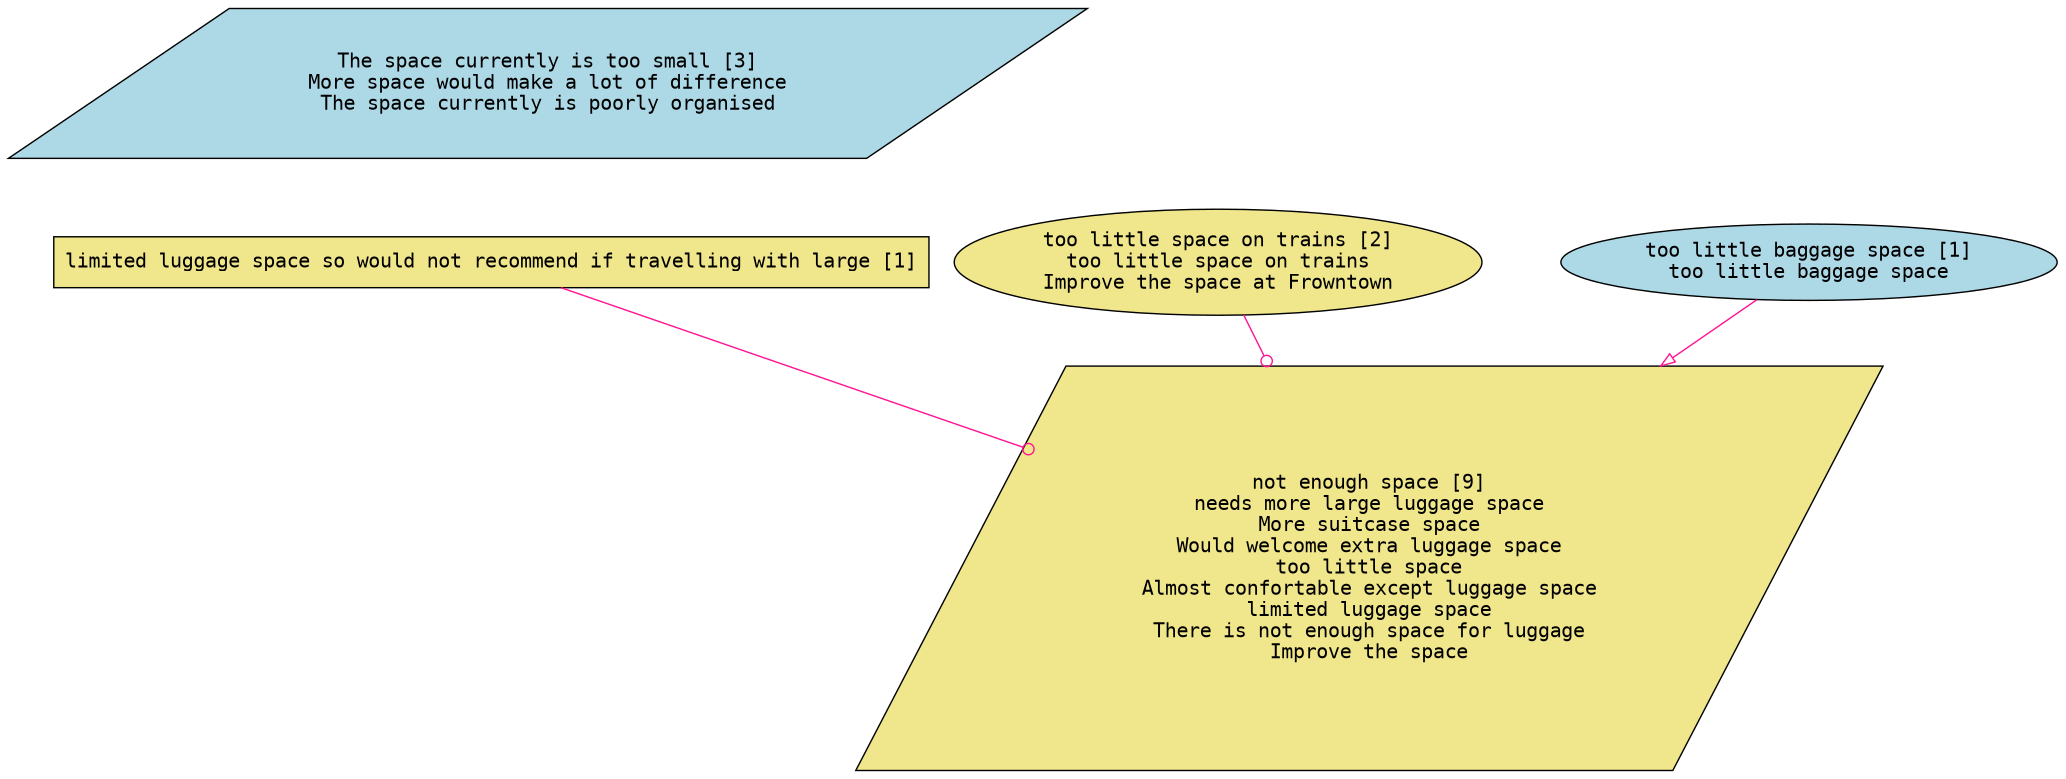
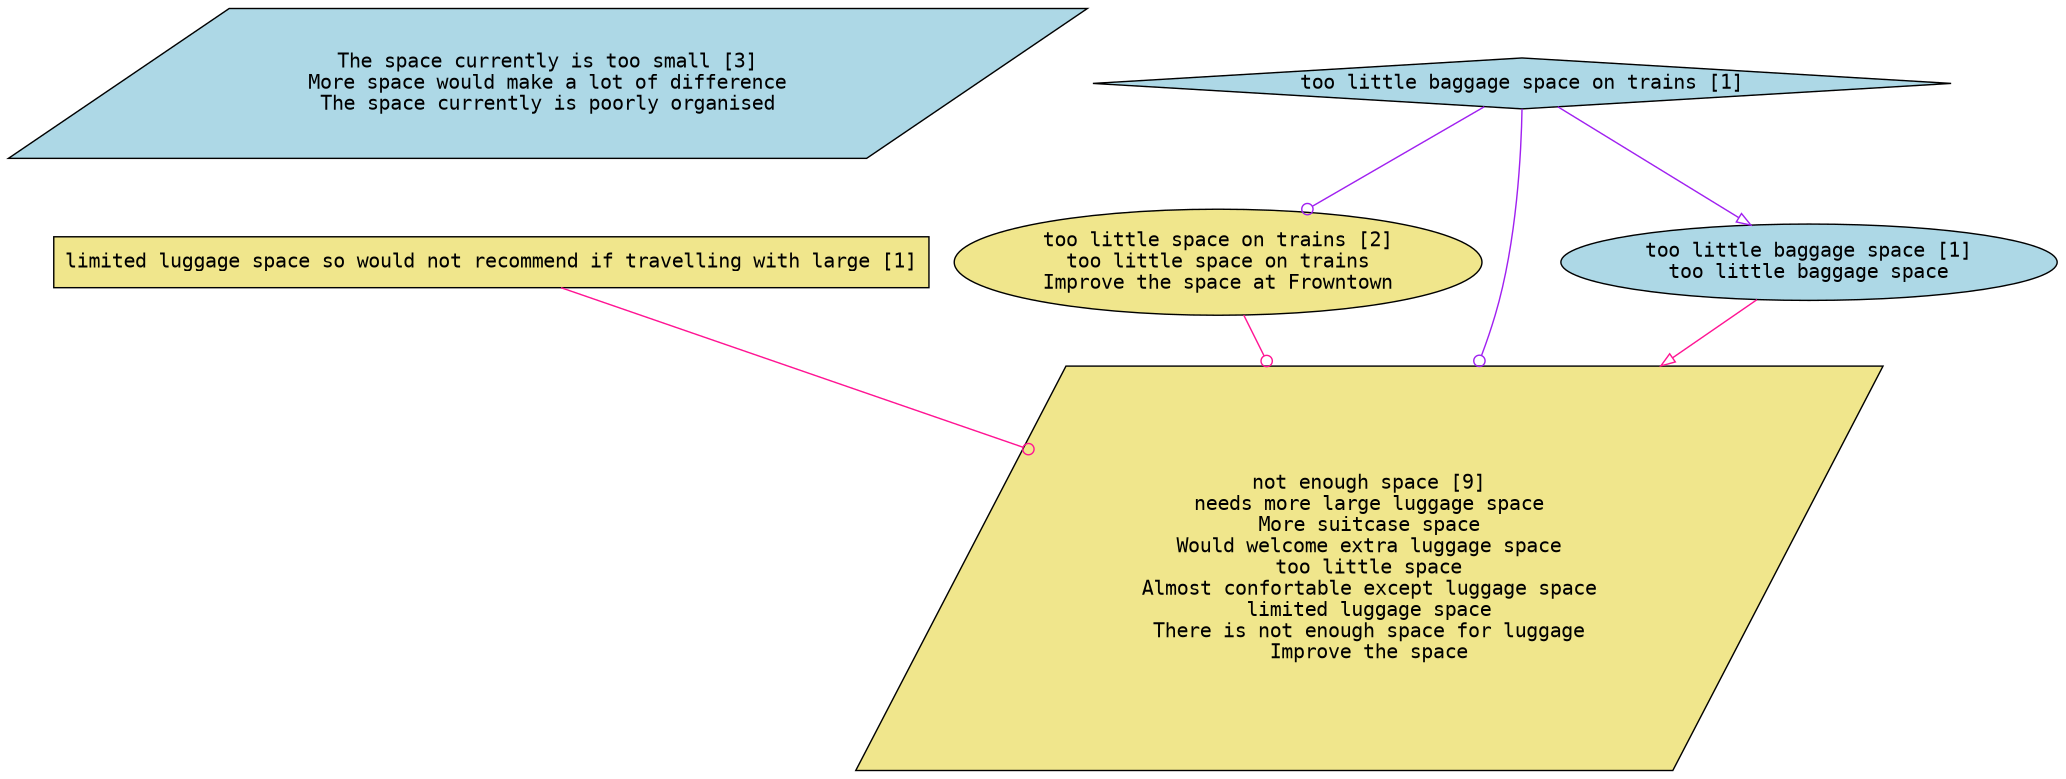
none -> (1522, 83)
